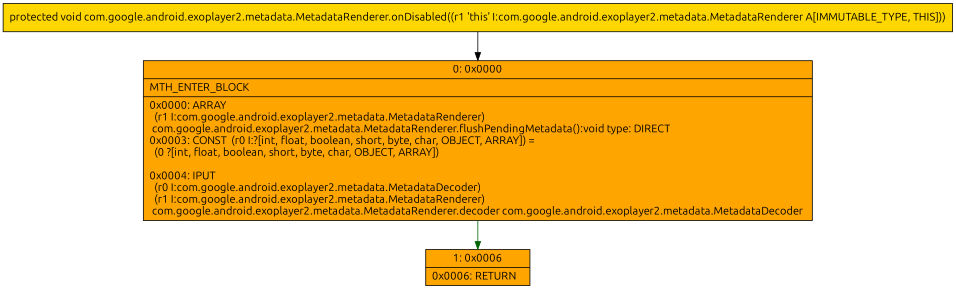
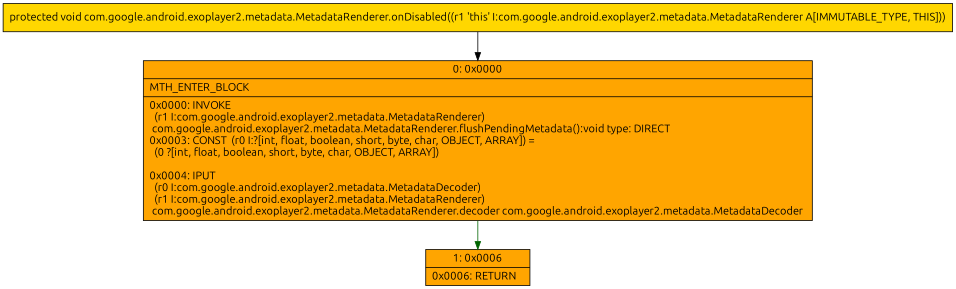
(191, 105) -> (193, 105)
